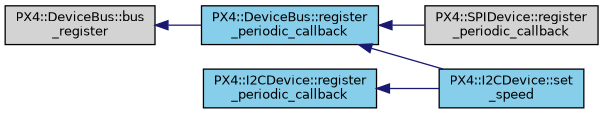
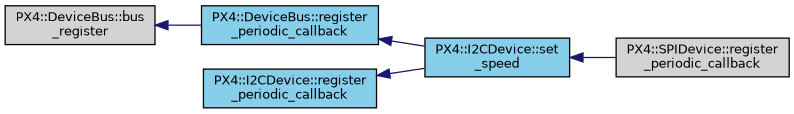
(409, 25) -> (600, 57)
